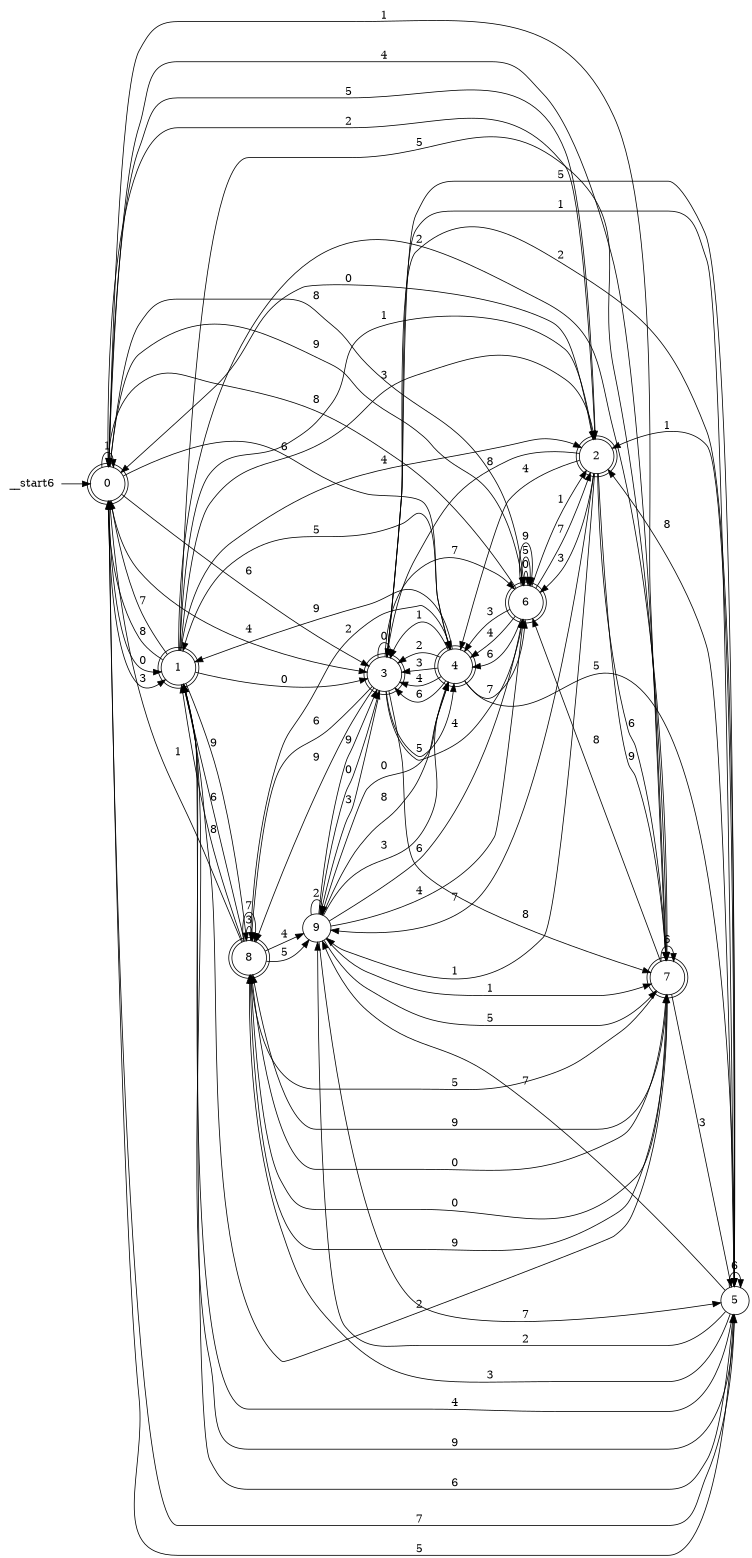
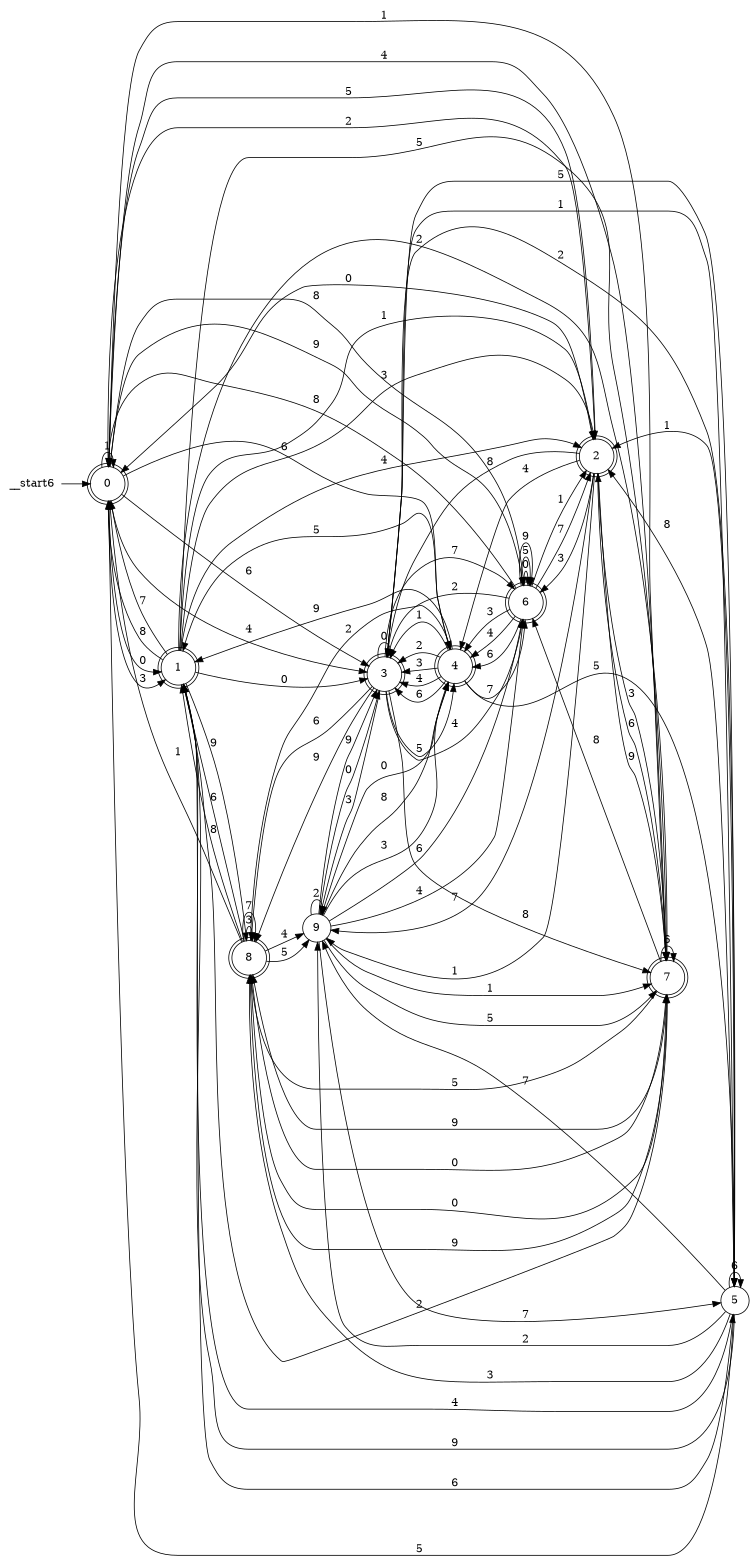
none -> (443, 596)
(701, 1137) -> (636, 720)
(144, 1373) -> none
